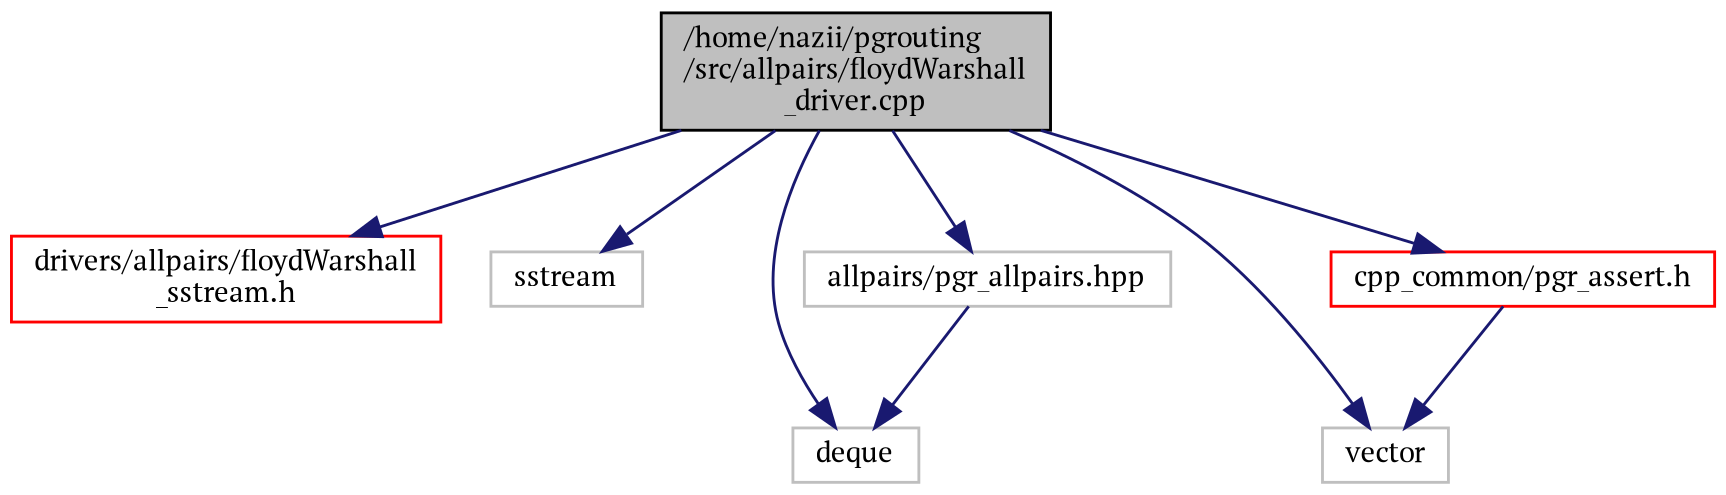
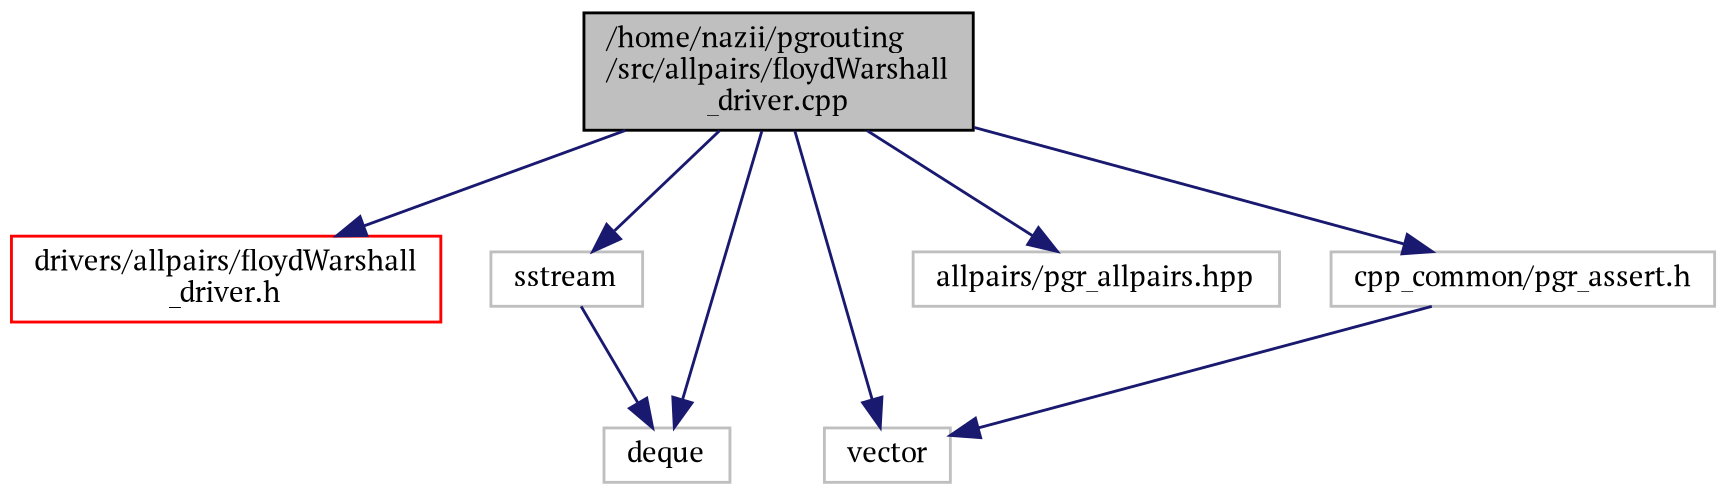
(226, 279) -> (226, 279)
(1523, 279) -> (1523, 279)
(931, 355) -> (609, 355)
